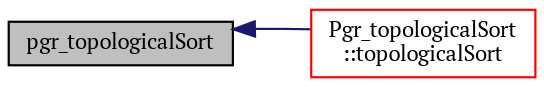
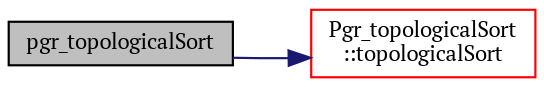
(283, 29) -> (261, 58)
